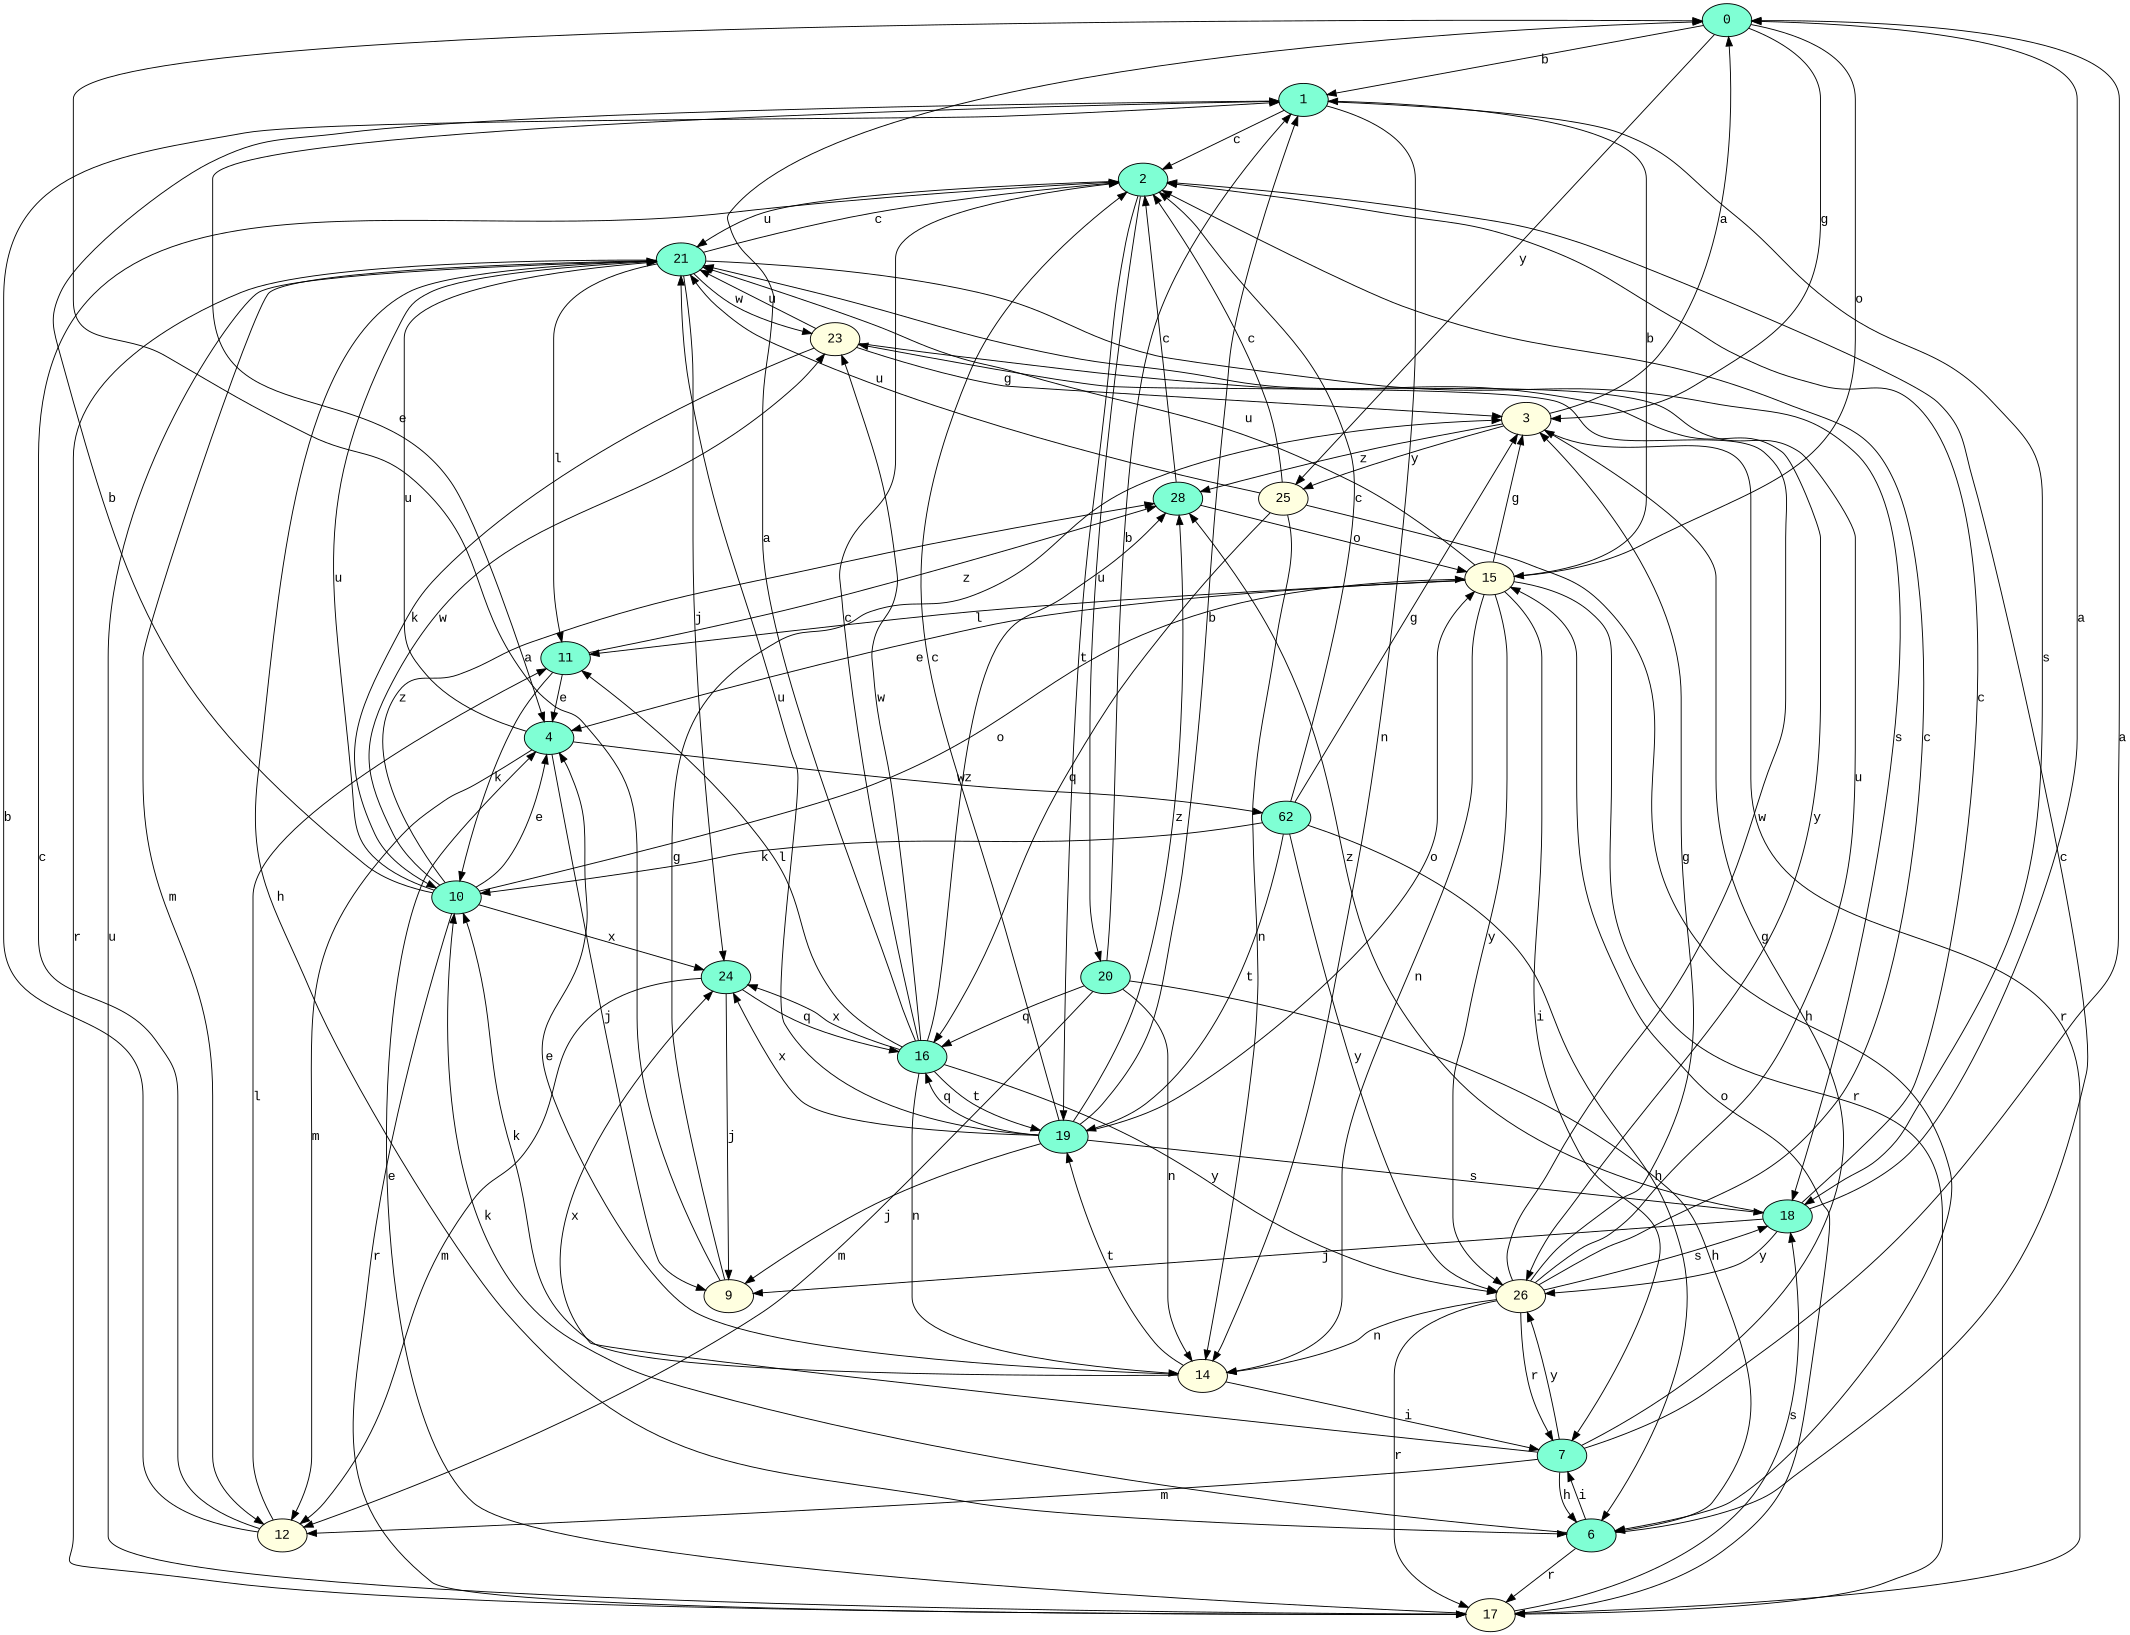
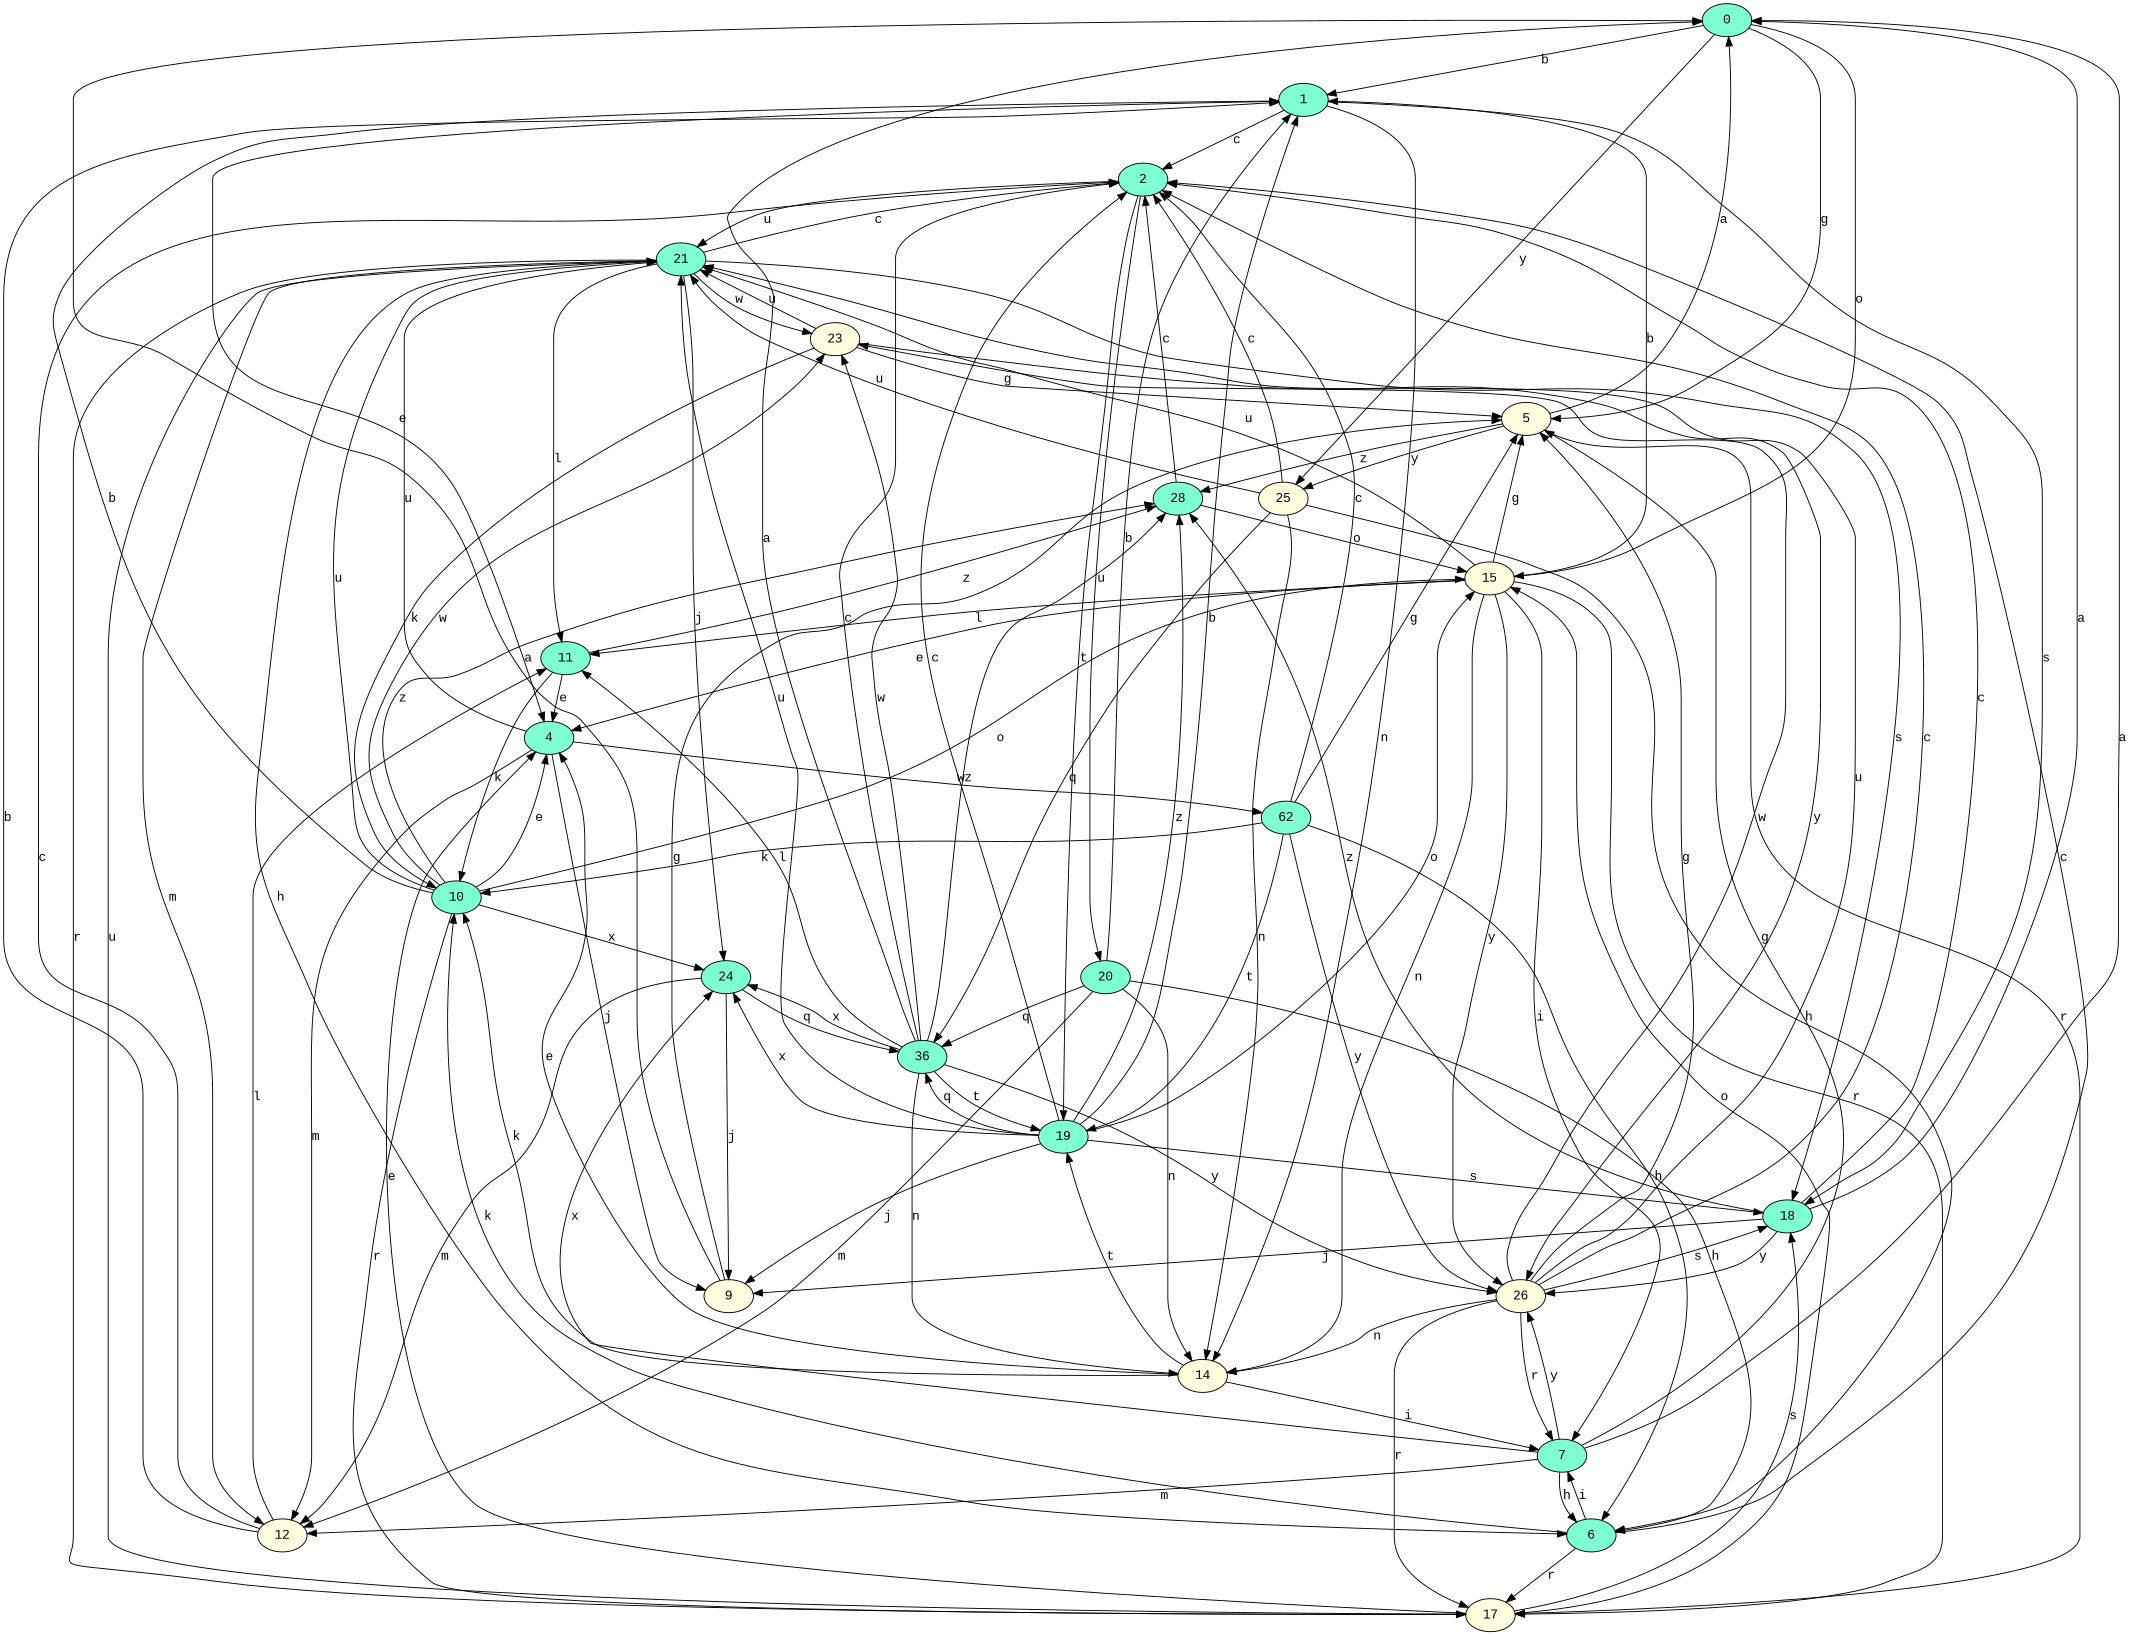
(1526, 419) -> (1526, 419)
(922, 1057) -> (922, 1057)
